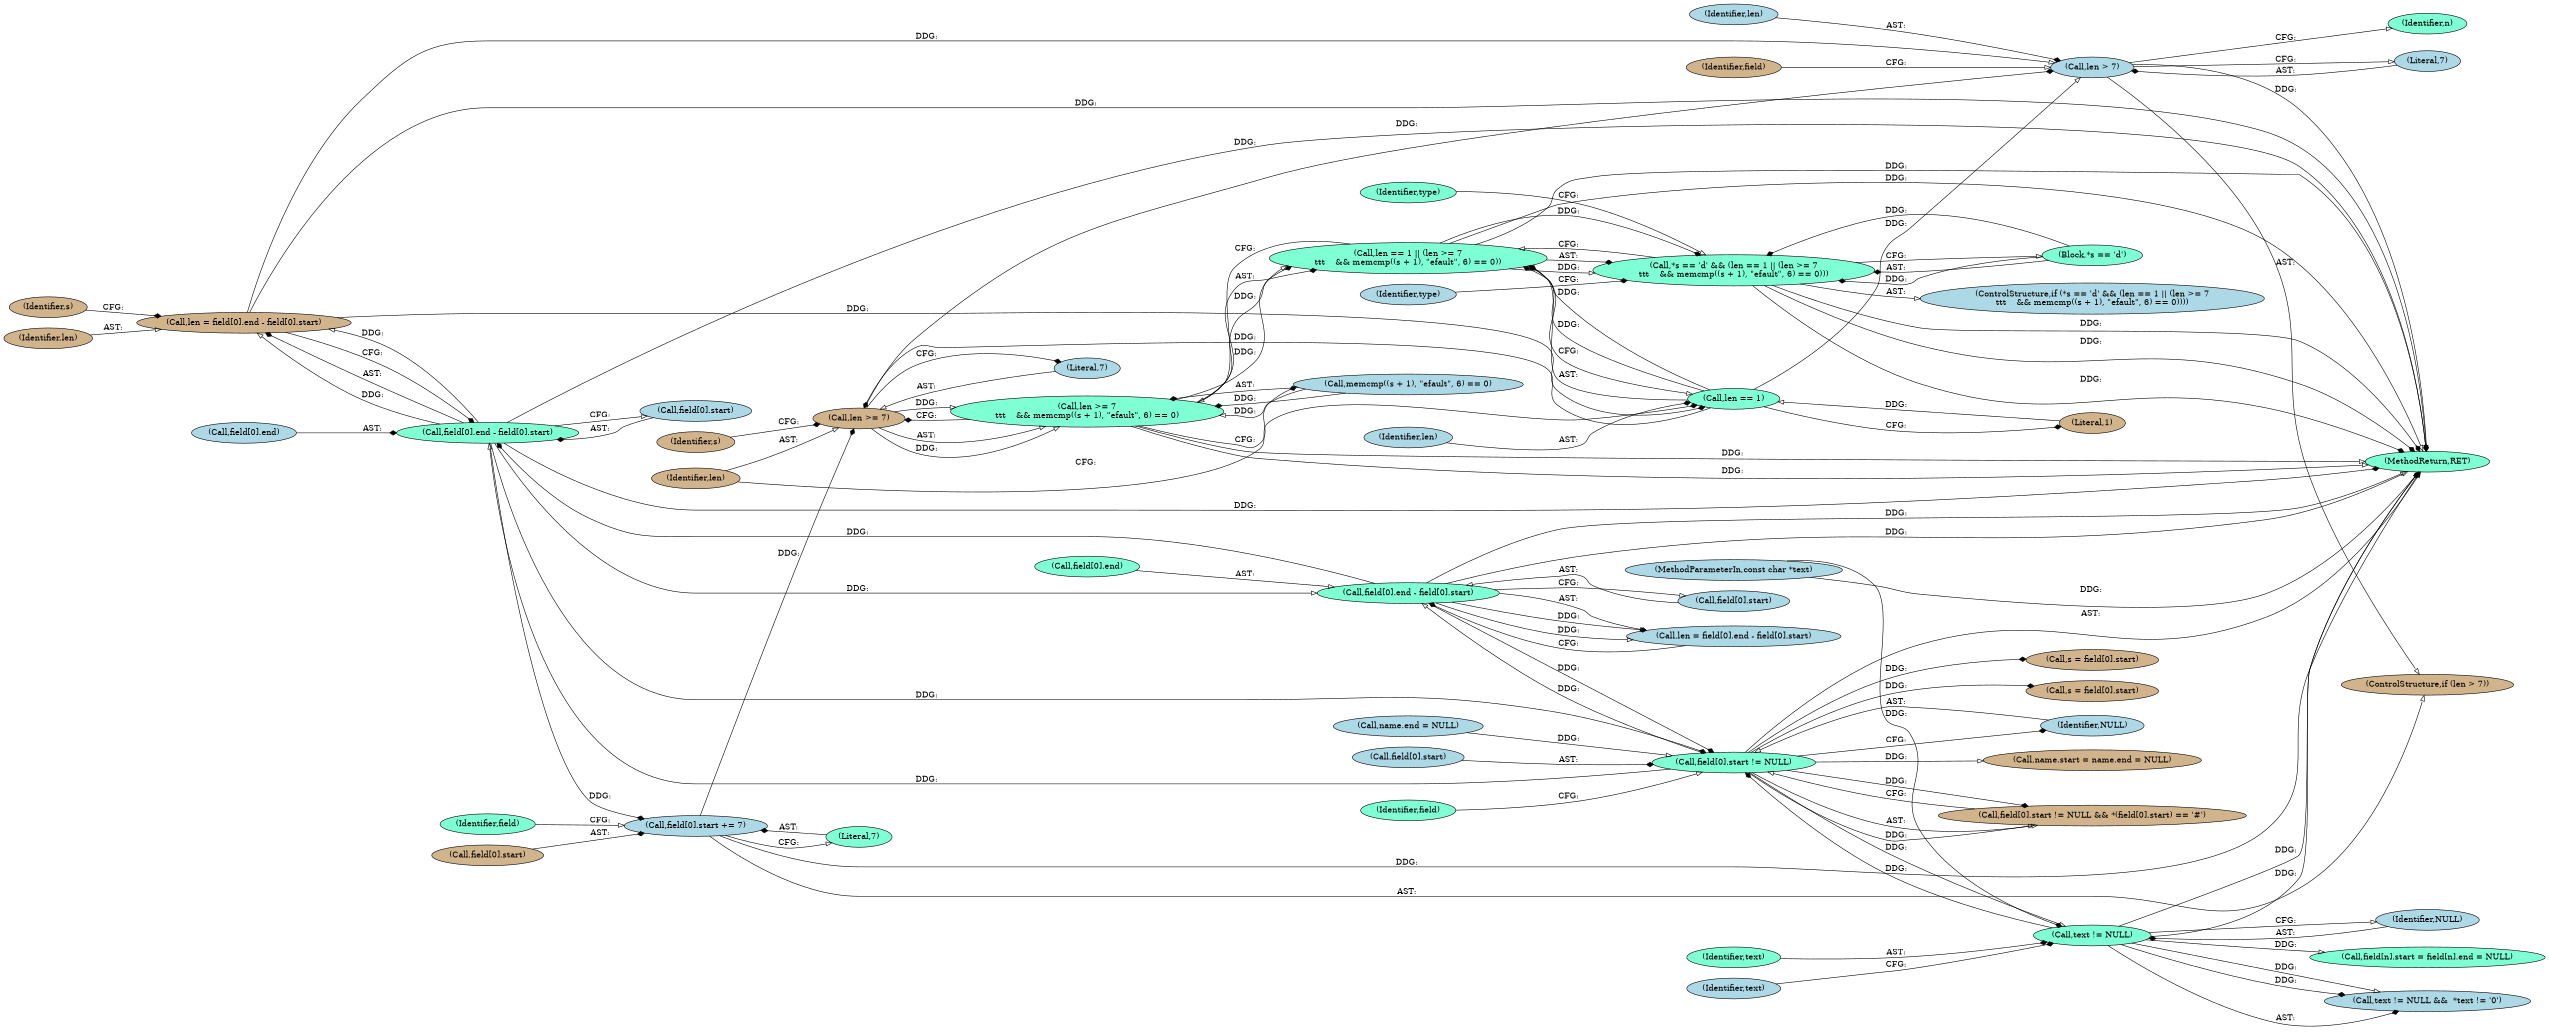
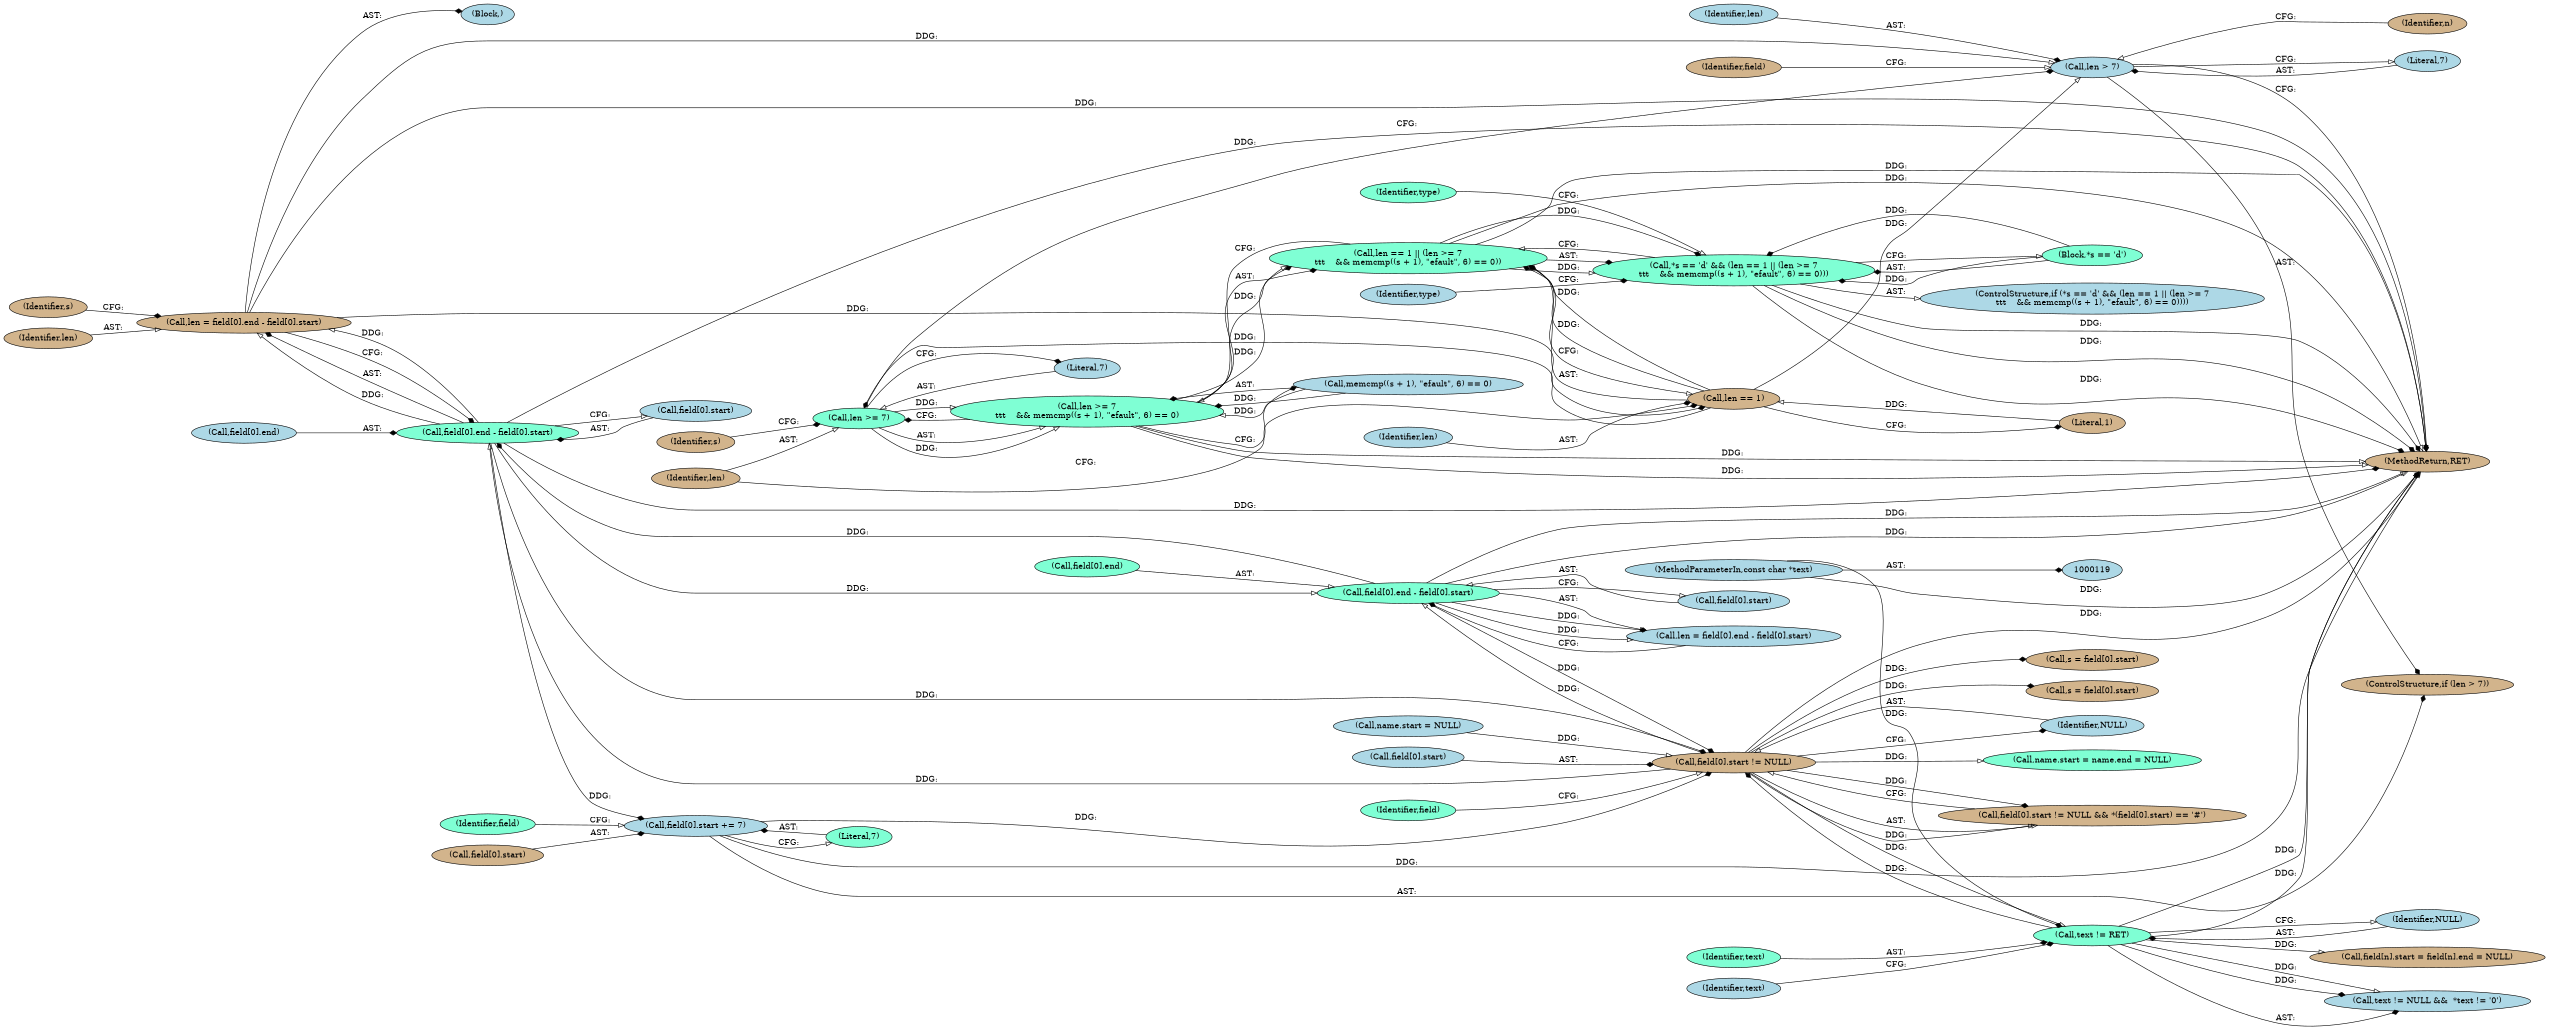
none -> (488, 14)
(2427, 24) -> (2427, 24)
(2258, 46) -> (2254, 25)
(2287, 90) -> (2287, 90)
(1408, 124) -> (1408, 124)
(2292, 353) -> (2292, 353)
(1734, 399) -> (1734, 399)
(859, 418) -> (859, 418)
(2427, 462) -> (2427, 462)
none -> (2092, 570)
(2092, 614) -> (2092, 614)
(774, 625) -> (1237, 843)
(1408, 726) -> (1408, 726)
(2092, 760) -> (2092, 760)
(1734, 763) -> (1734, 763)
(1614, 896) -> (1614, 896)
(2092, 935) -> (2092, 935)
(2427, 957) -> (2427, 957)
